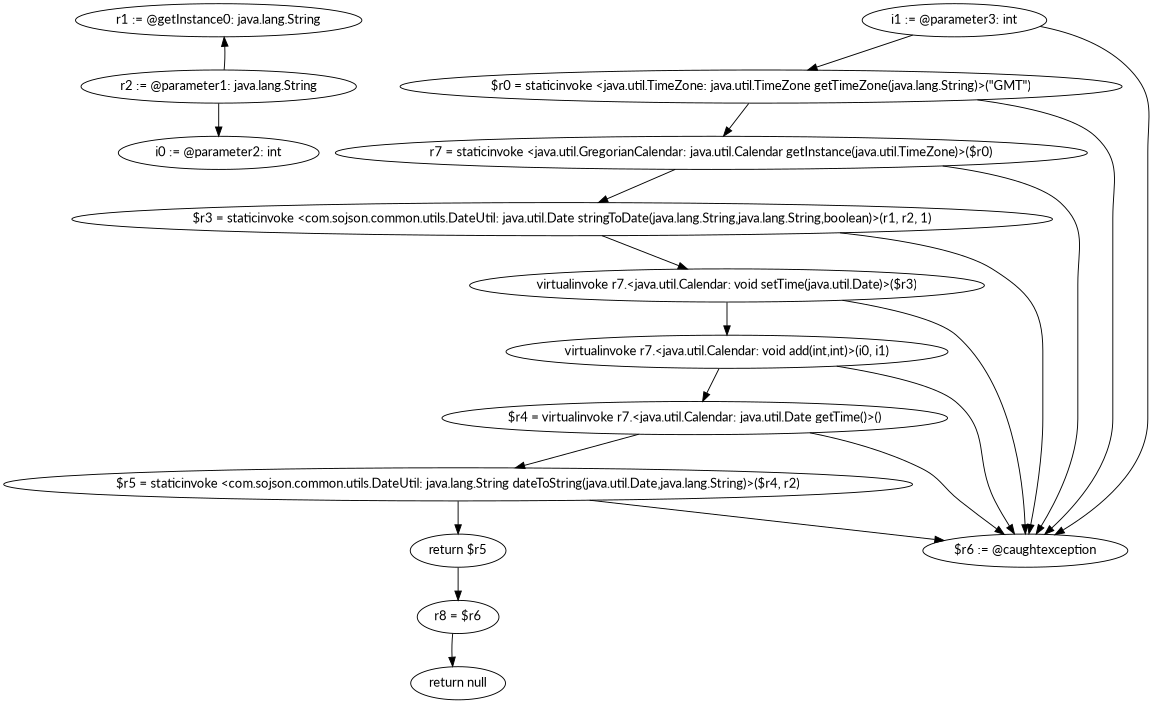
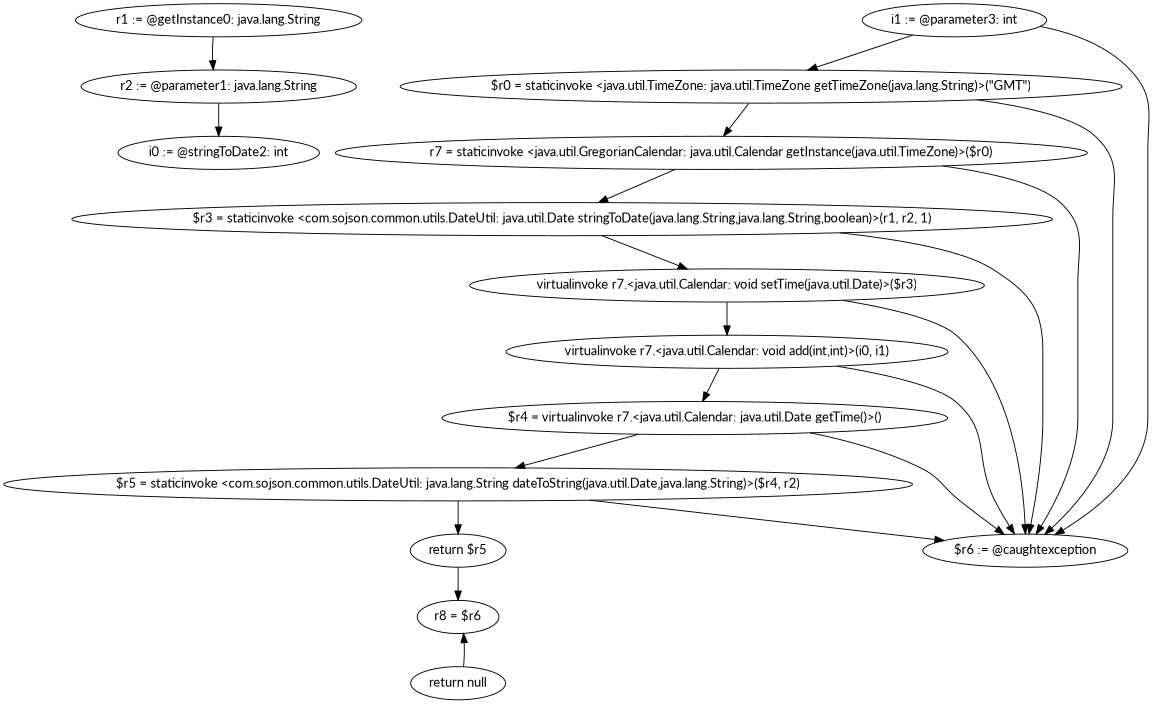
(225, 58) -> (213, 49)
(219, 153) -> (219, 153)
(452, 645) -> (464, 655)
